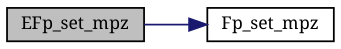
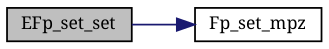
(76, 25) -> (69, 25)
